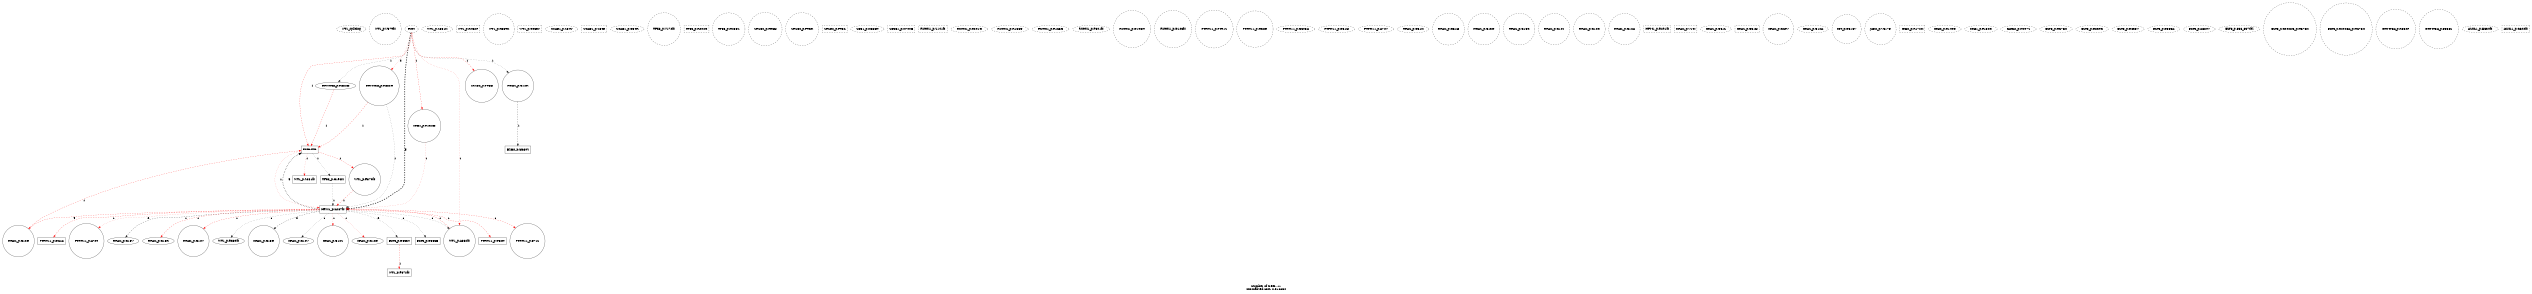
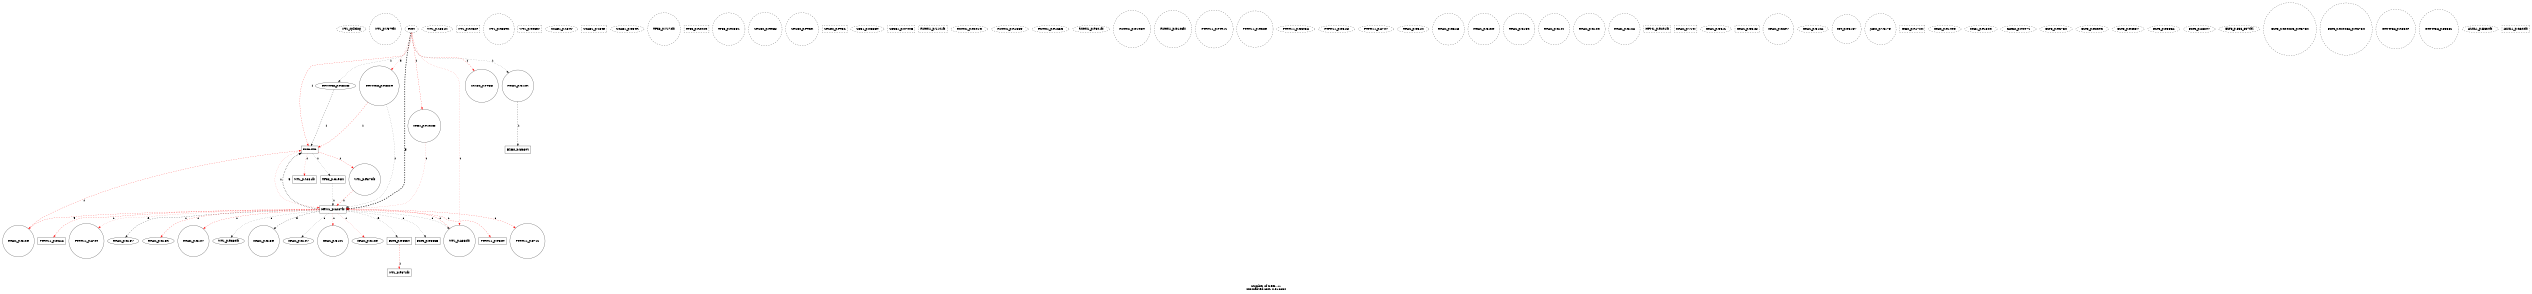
(323, 117) -> (323, 117)
